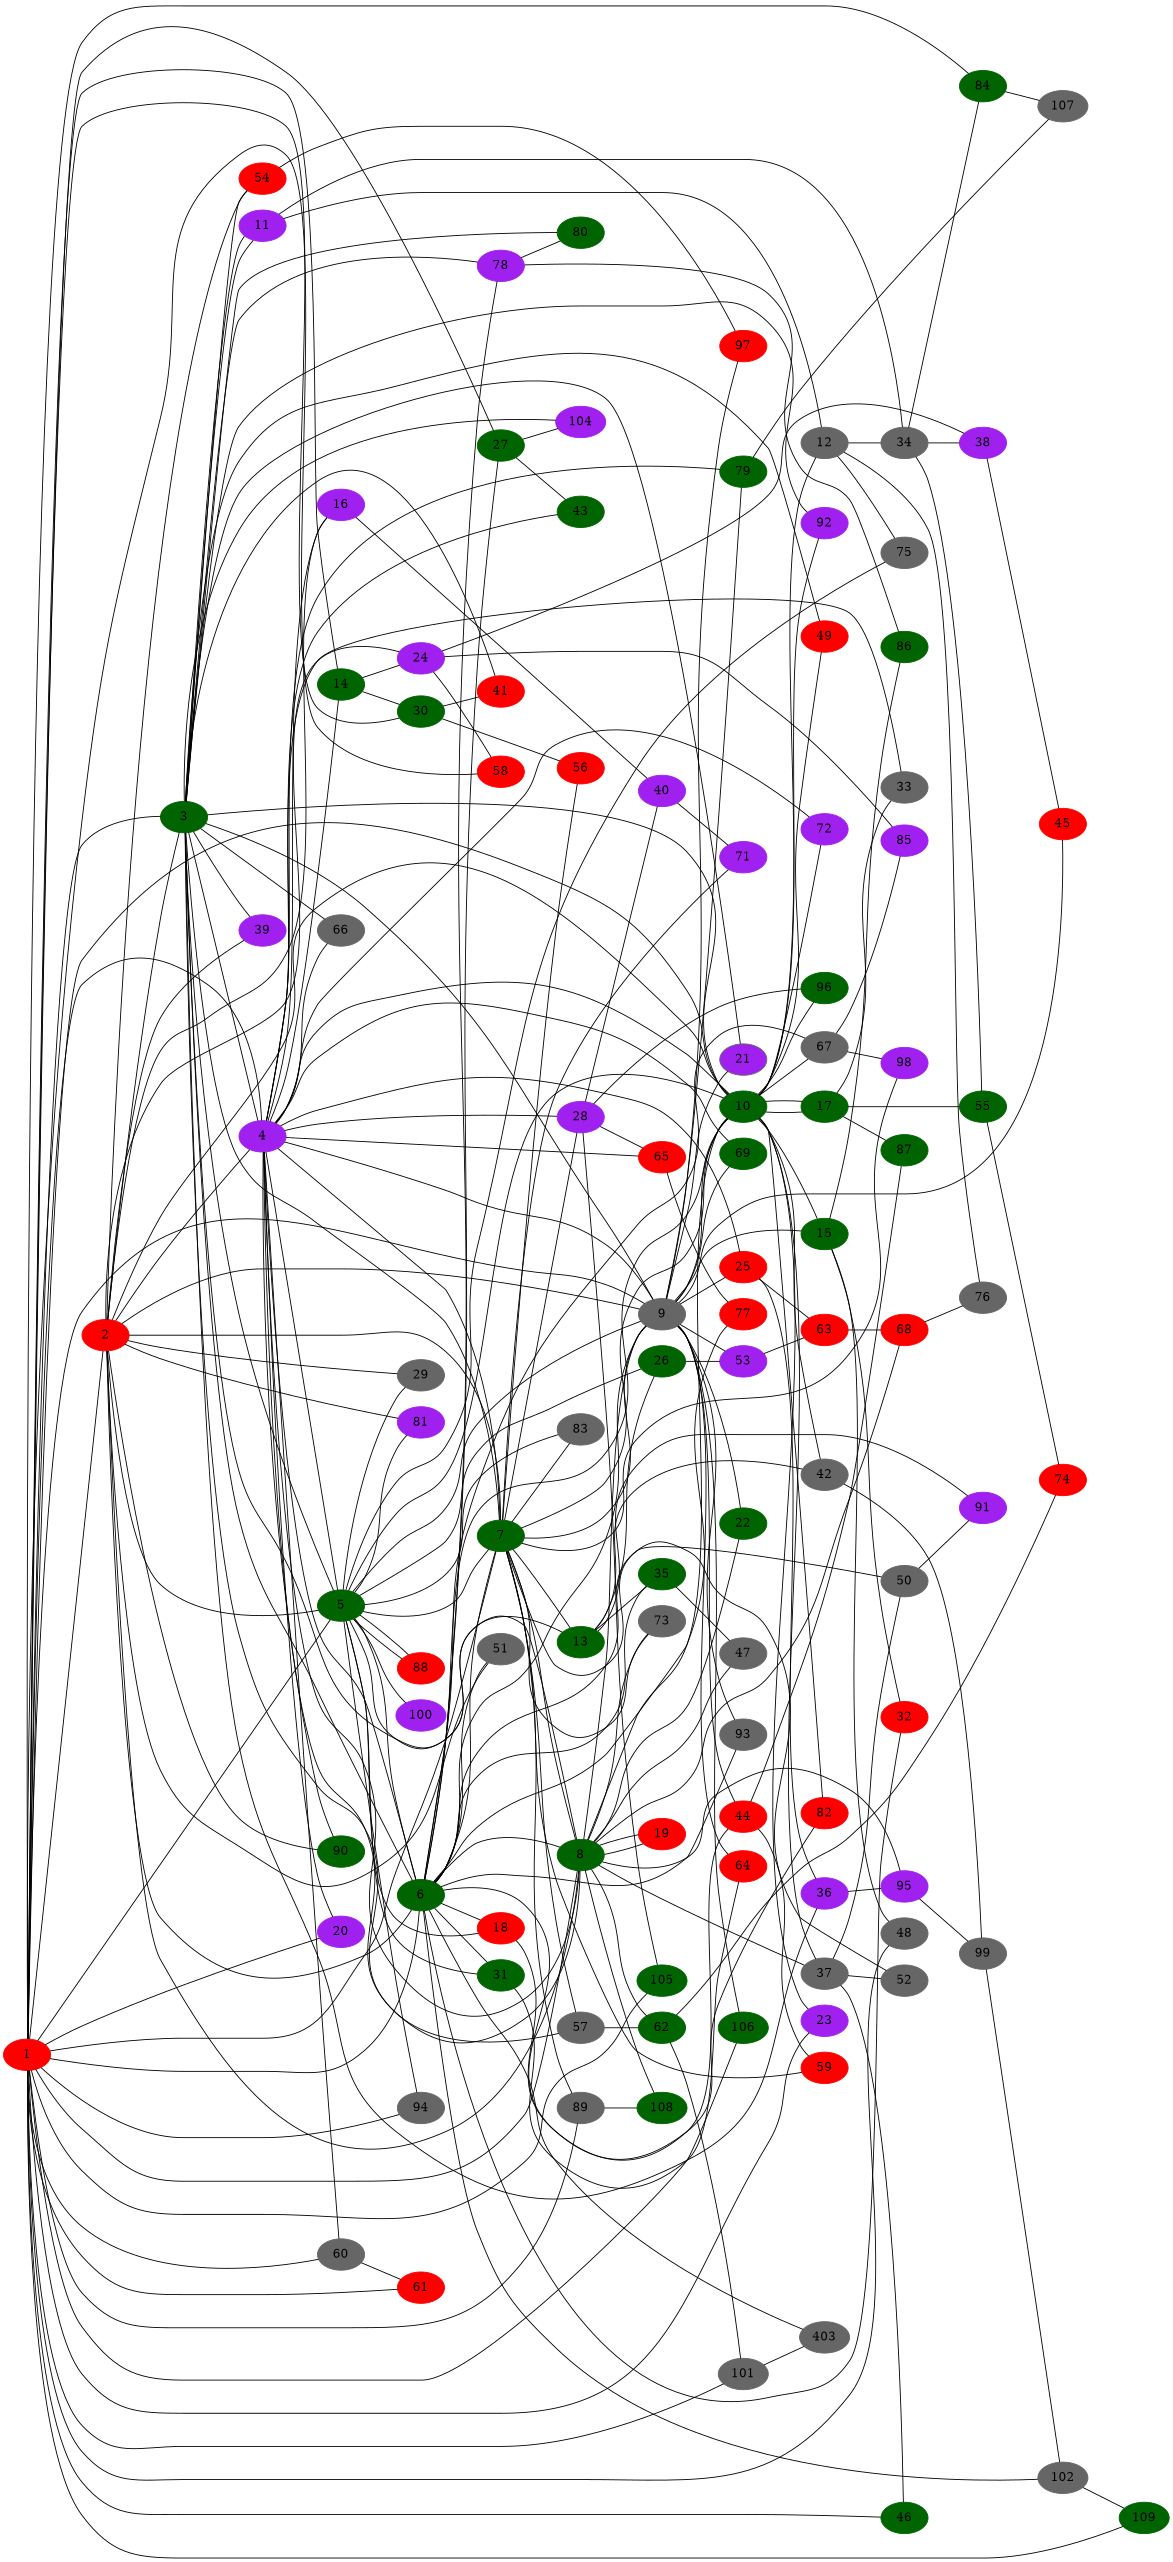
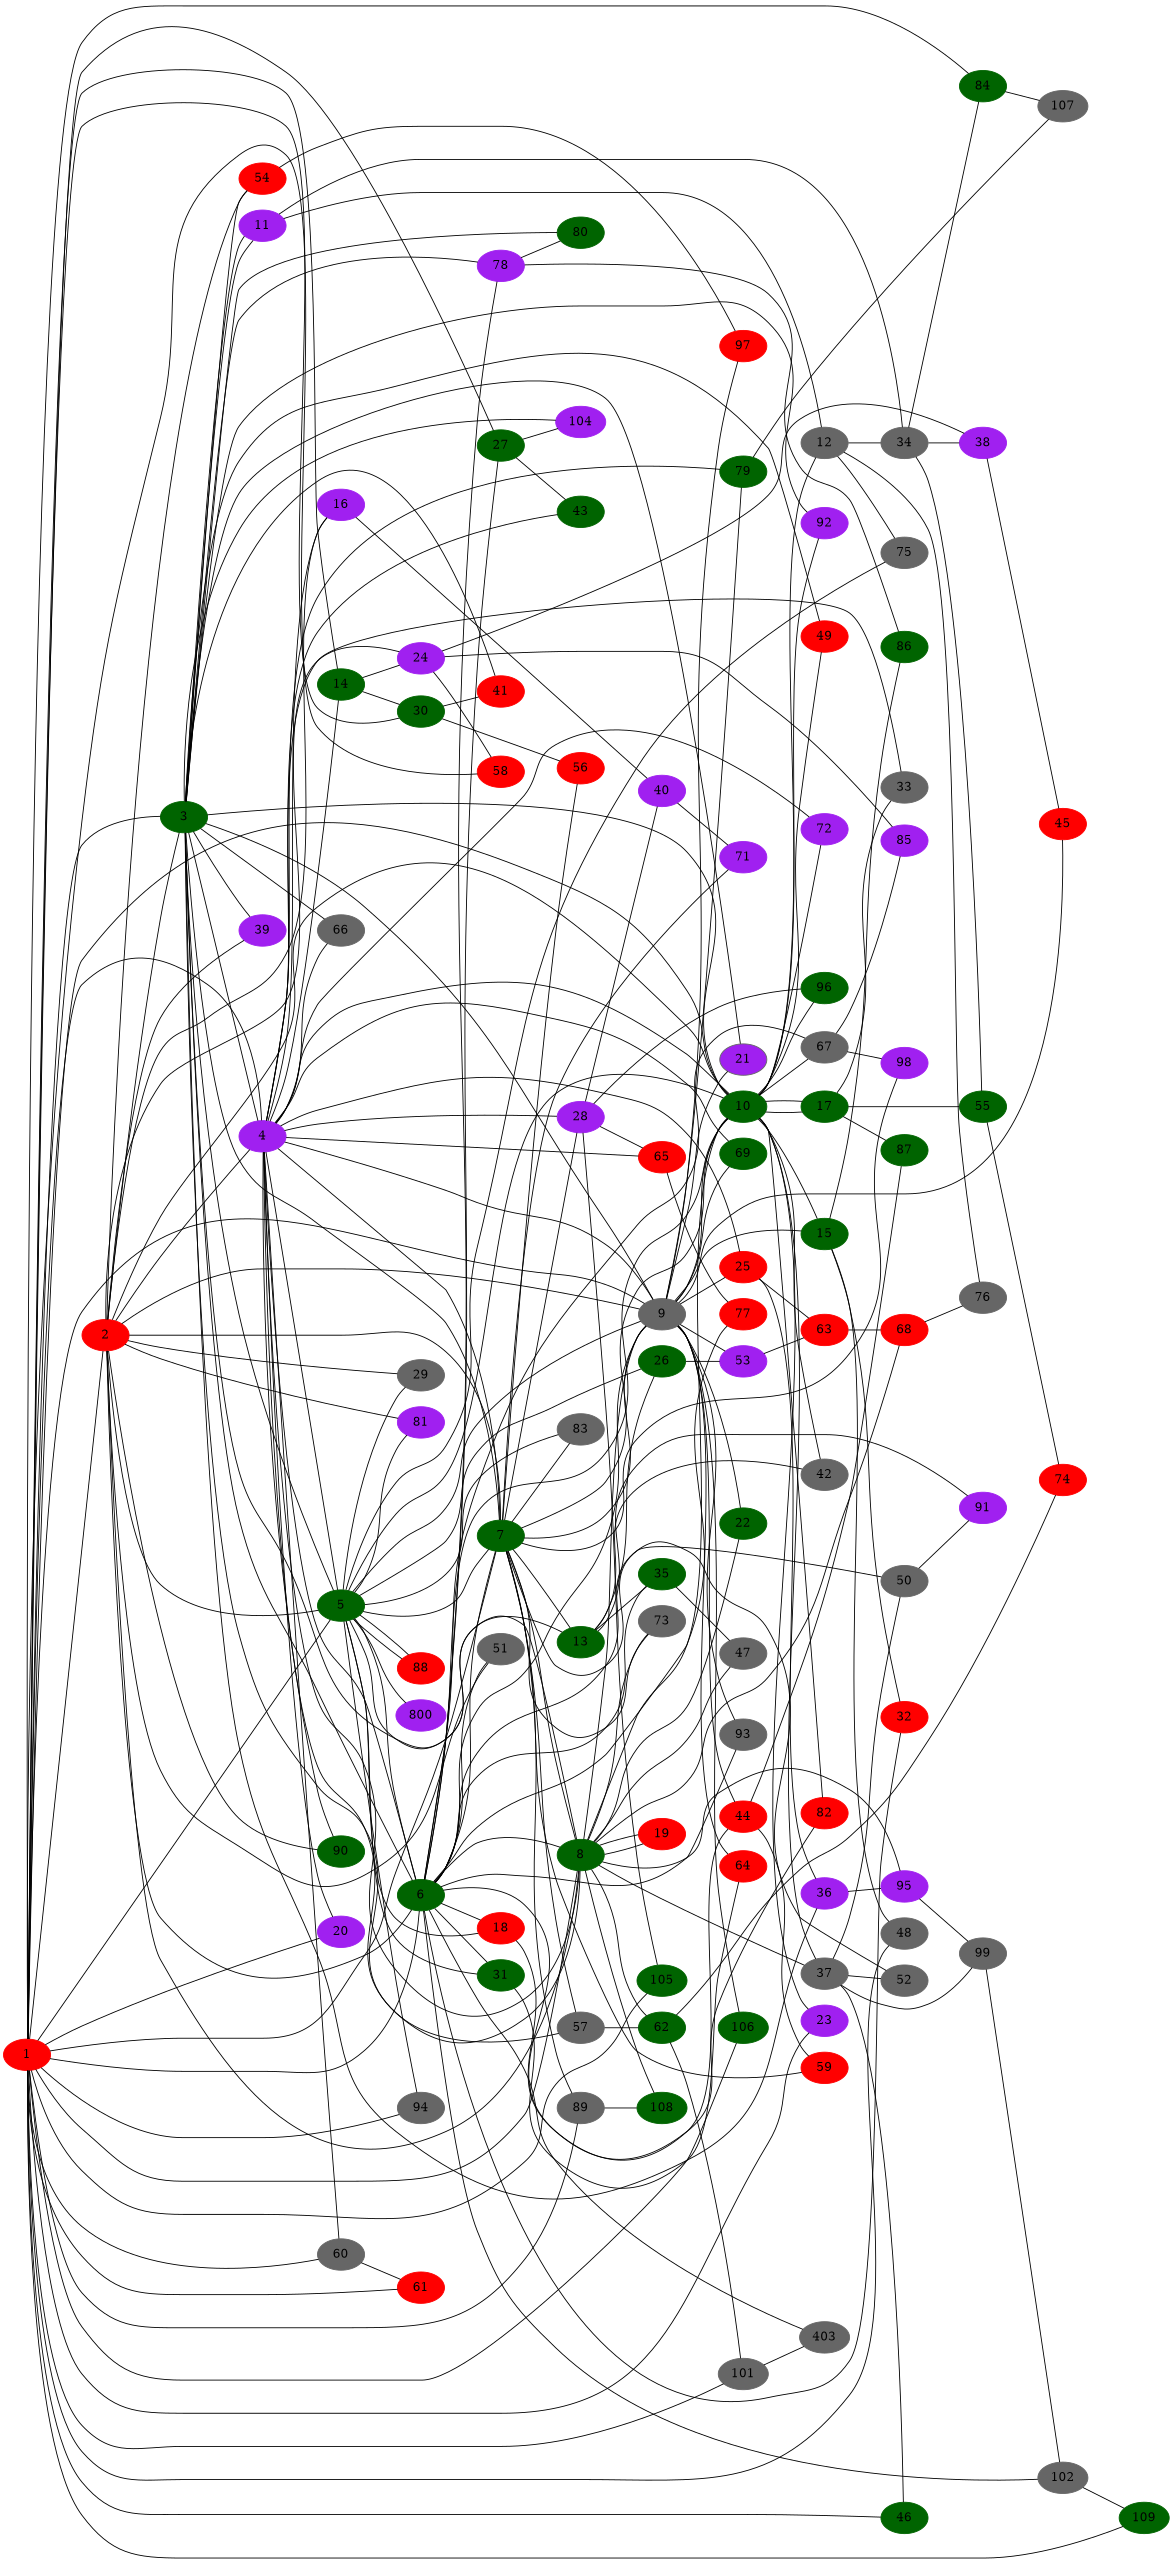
(959, 1677) -> (911, 2009)
(421, 1715) -> (421, 1715)
